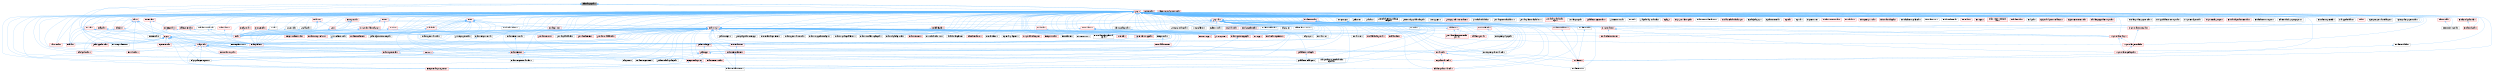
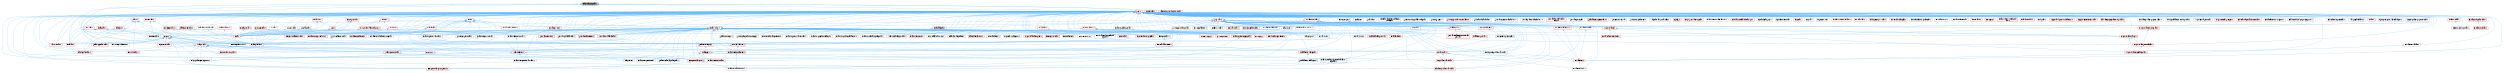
(1632, 20) -> (1638, 20)
(380, 36) -> (381, 36)
